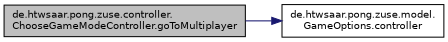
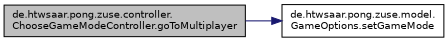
(363, 21) -> (363, 21)
